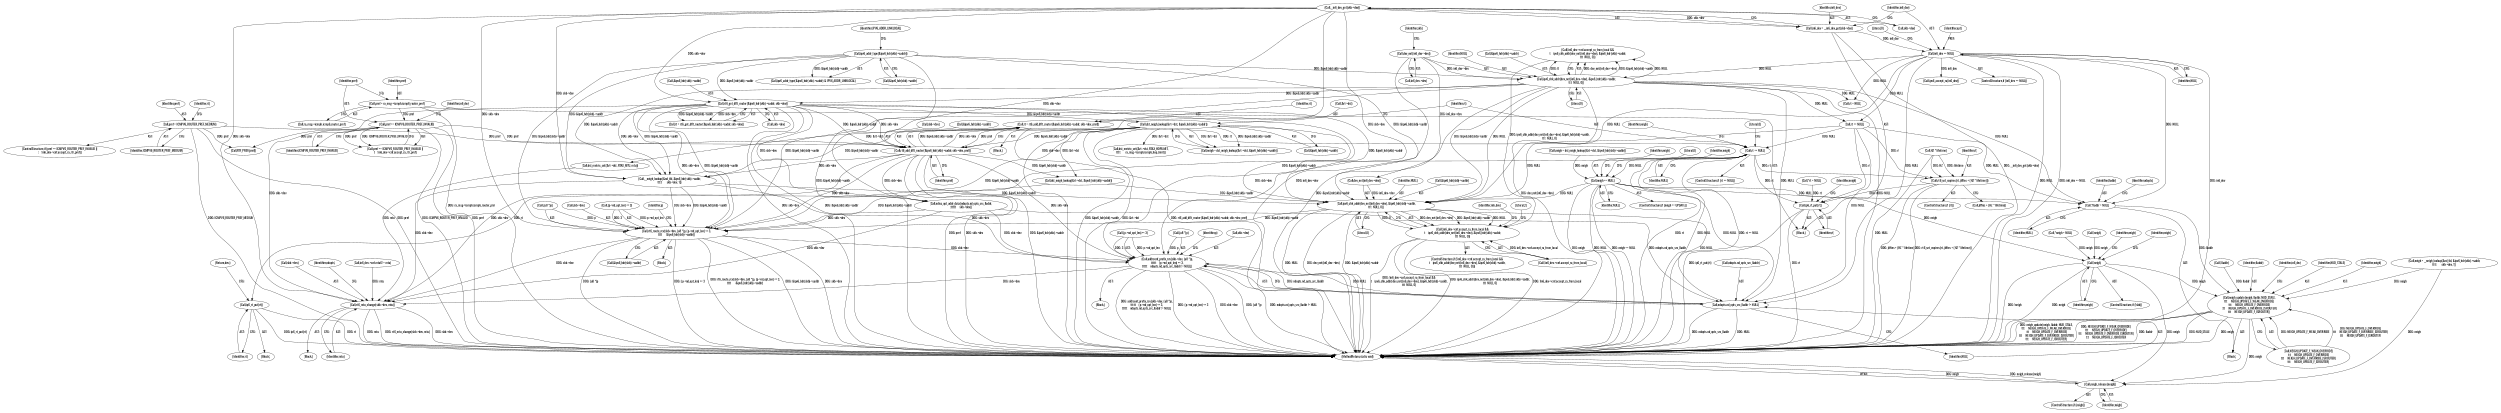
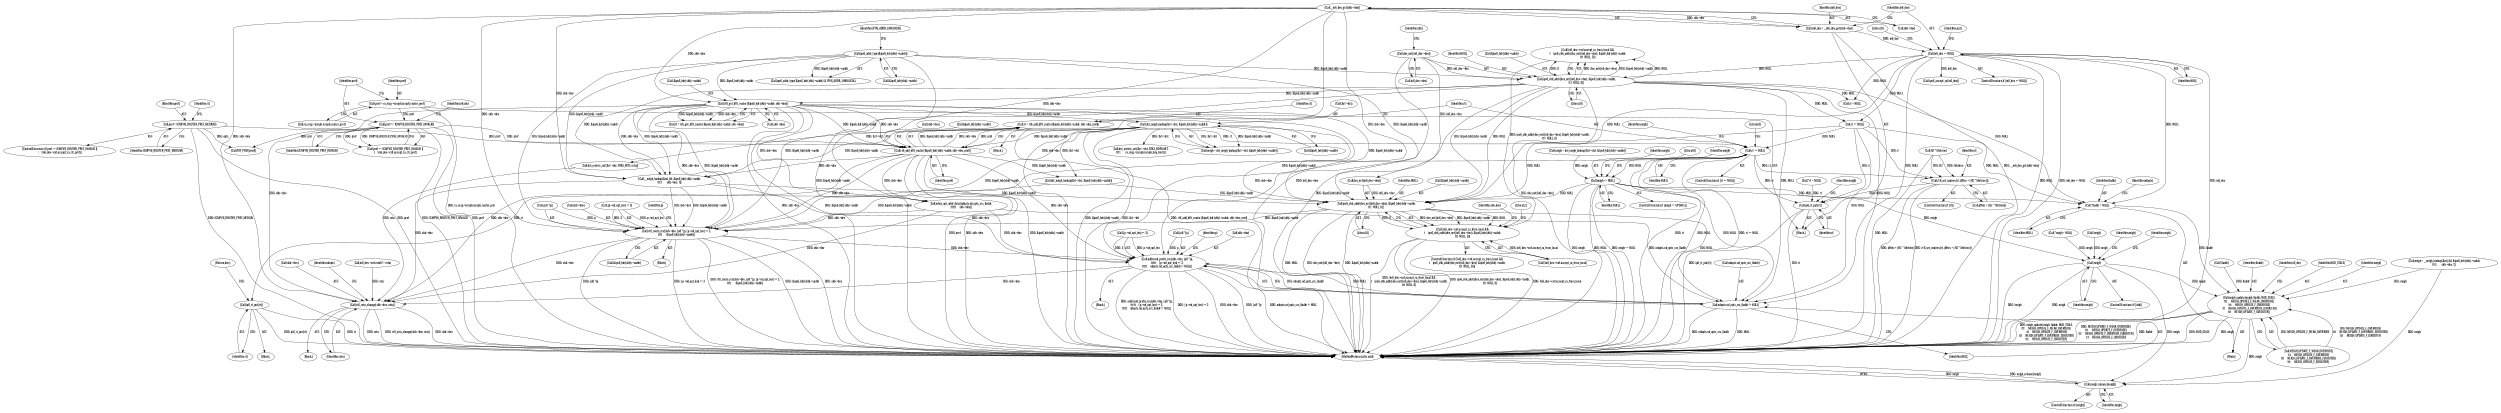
(1952, 39) -> (1952, 39)
(223, 137) -> (223, 137)
none -> (1981, 192)
